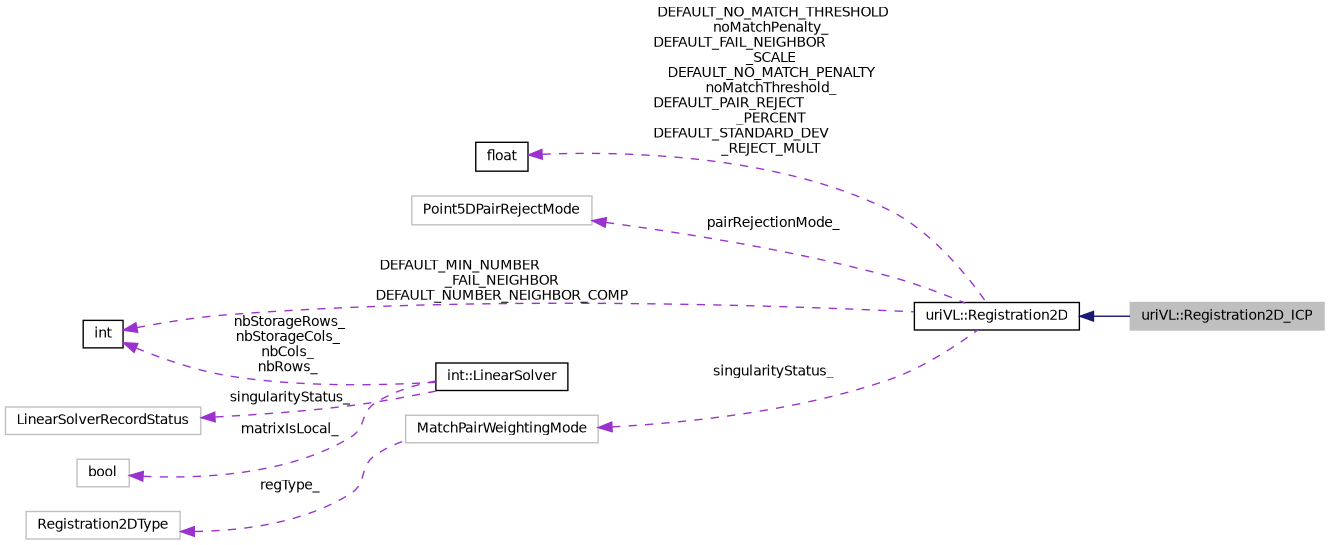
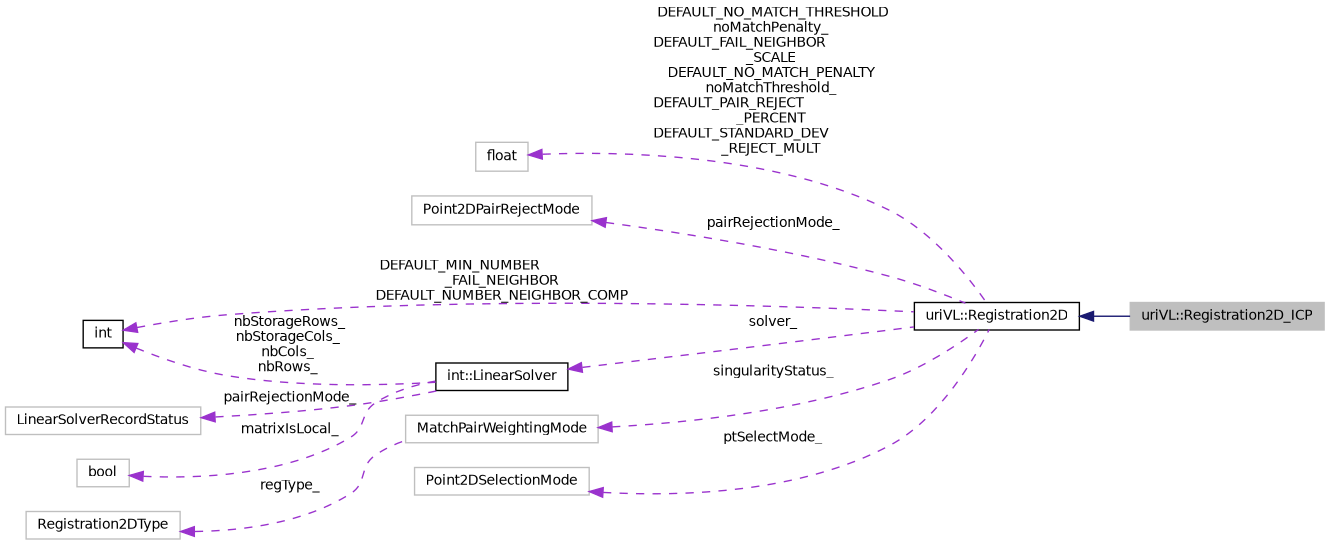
(502, 157) -> (502, 157)
(502, 210) -> (502, 210)
none -> (748, 347)
(288, 398) -> (288, 398)
none -> (502, 481)
